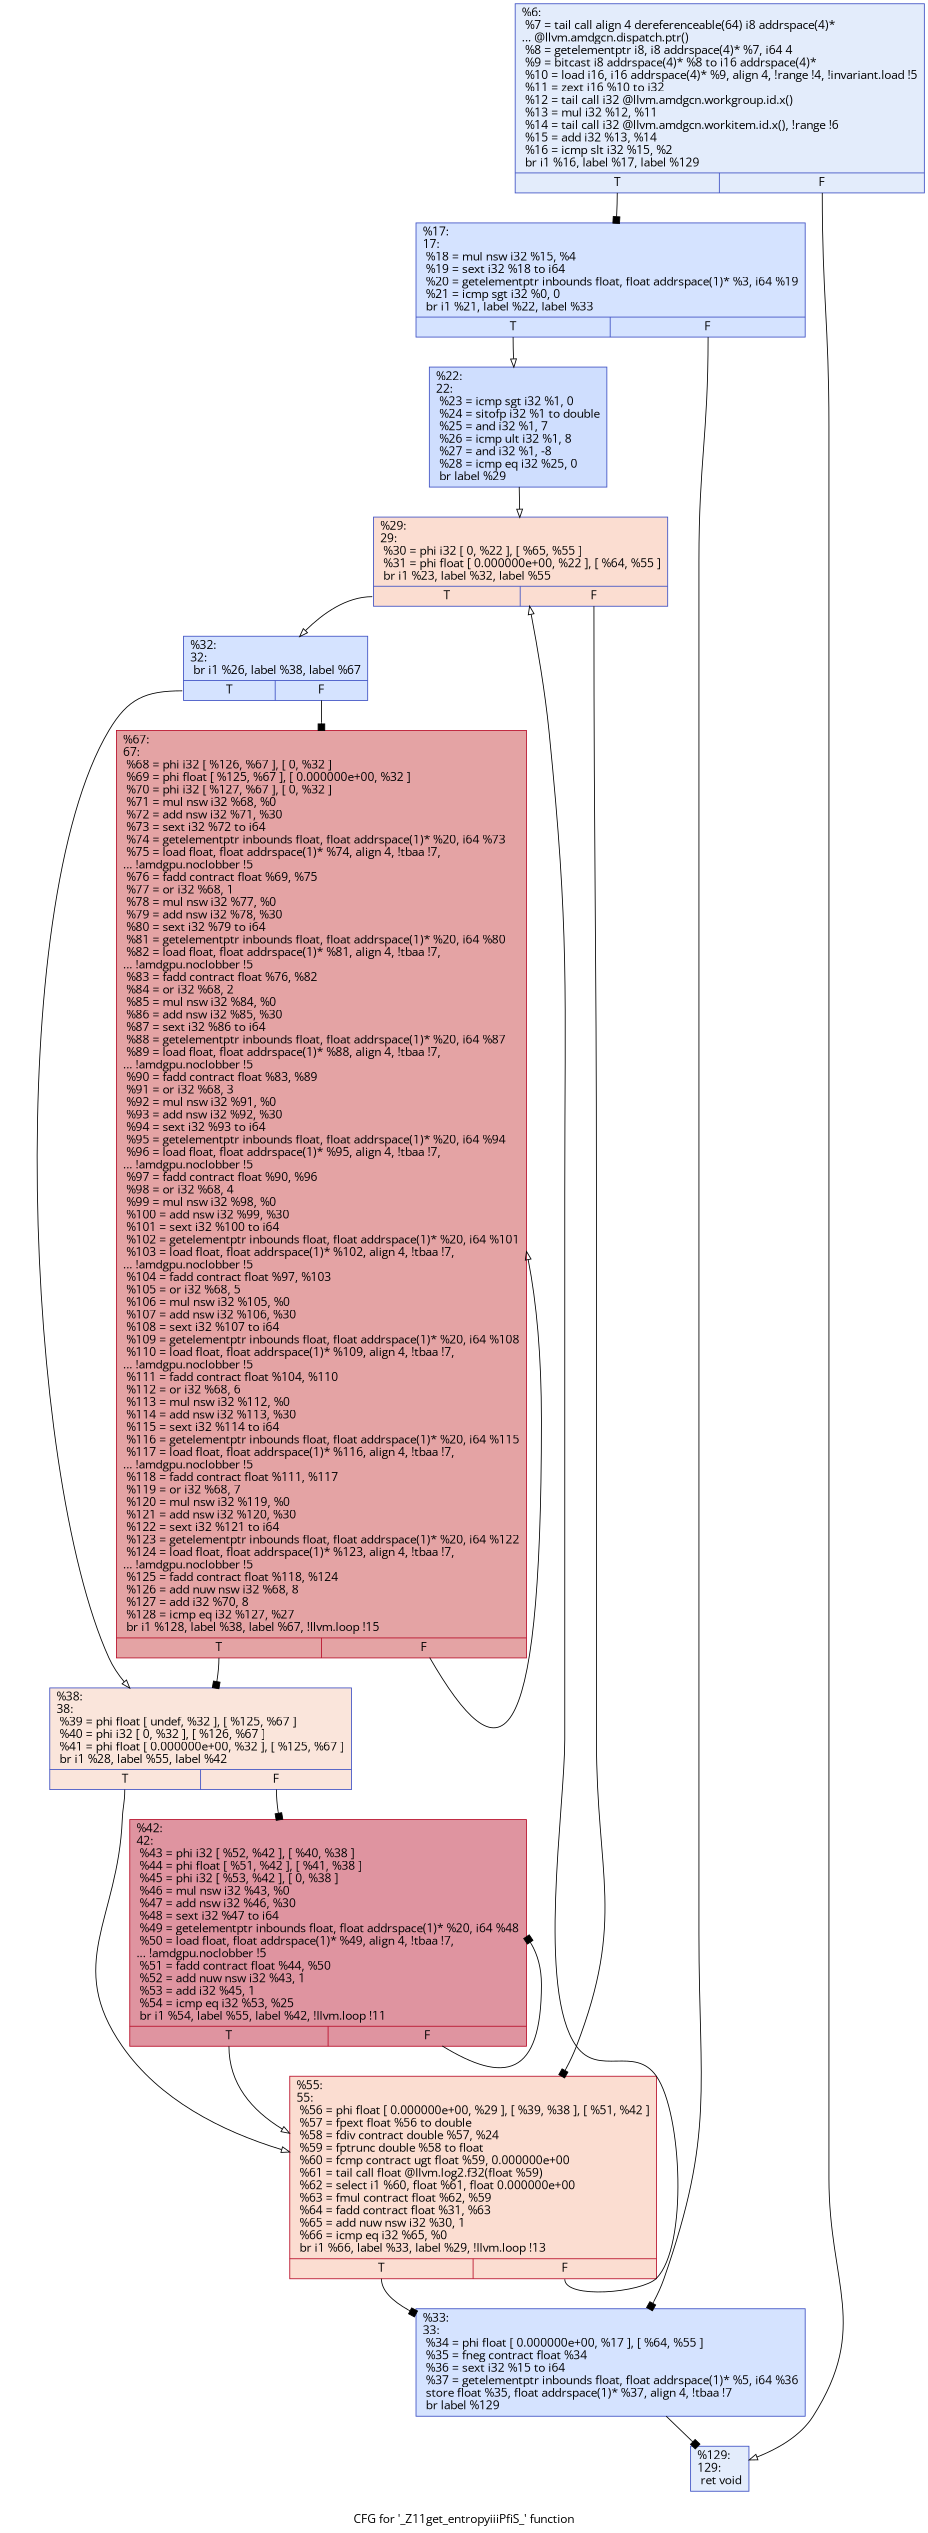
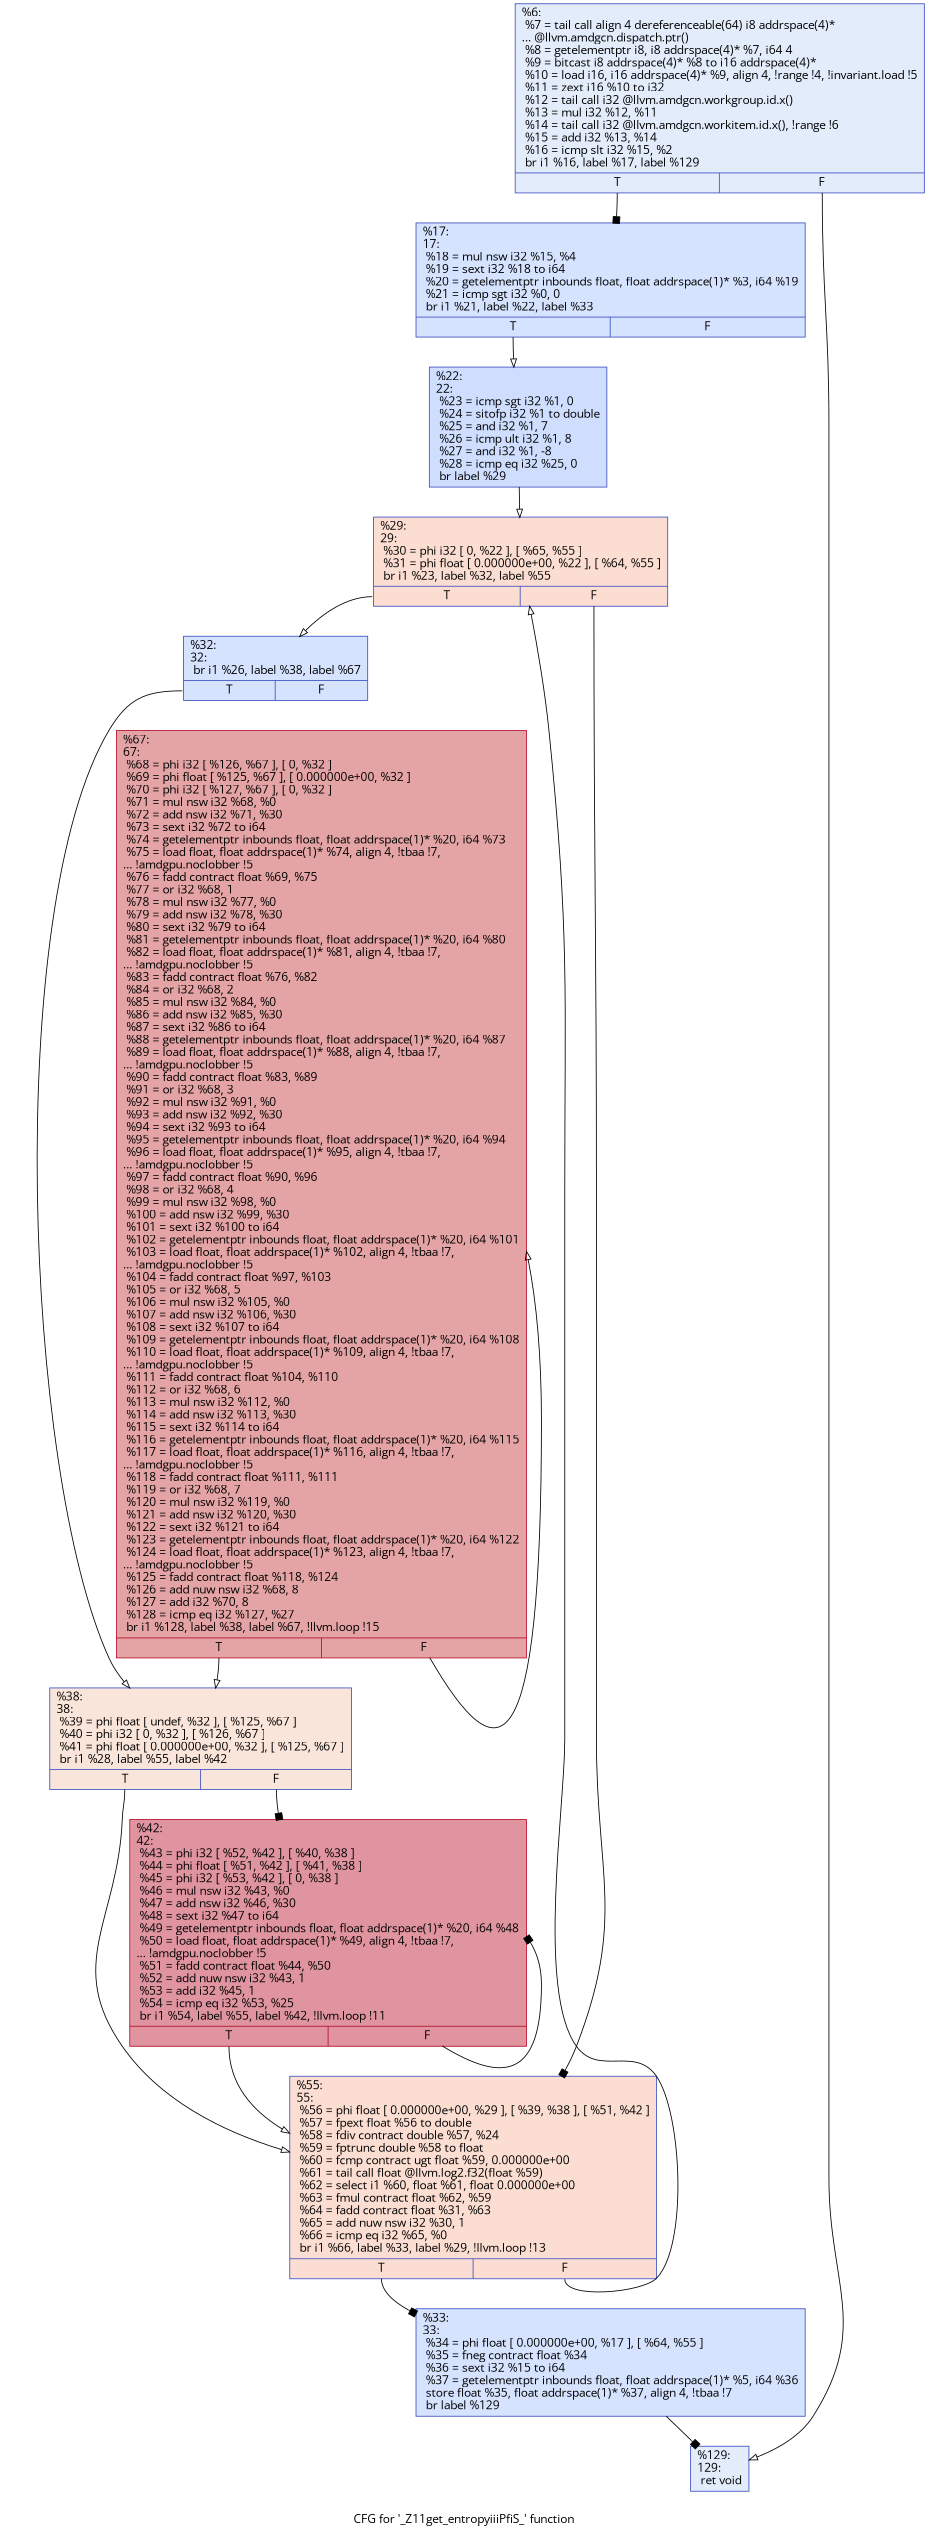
(321, 711) -> none
(699, 1323) -> none
(231, 1478) -> (231, 1478)
(218, 1669) -> (218, 1669)
(473, 2178) -> (473, 2178)
